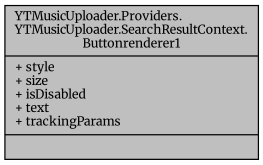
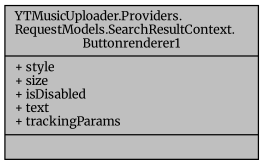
(132, 30) -> (125, 30)
